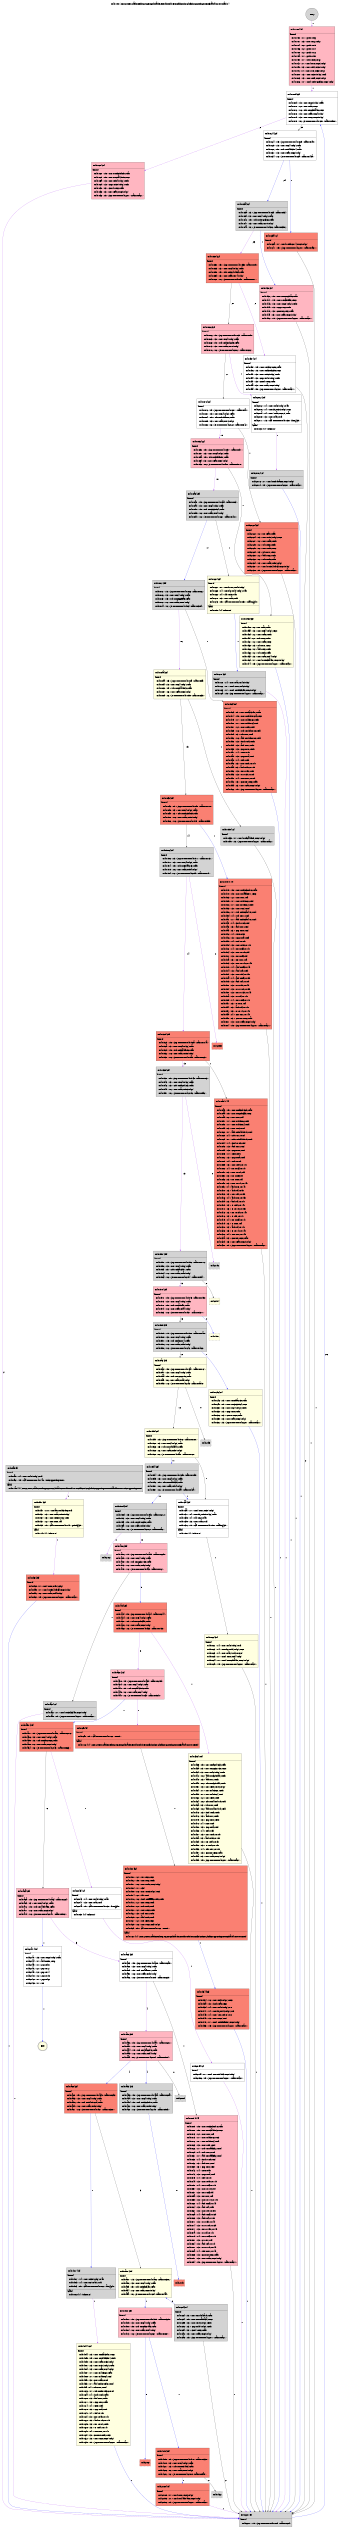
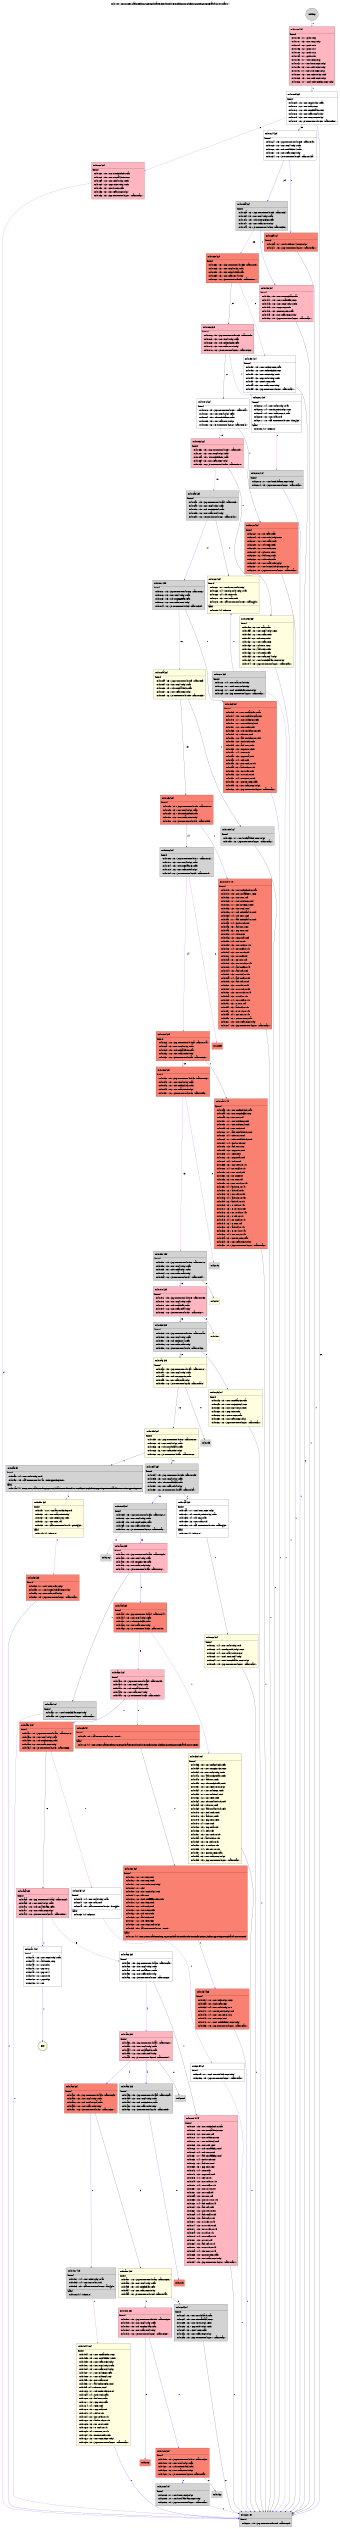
(312, 14) -> (312, 14)
(236, 642) -> (230, 643)
(183, 1082) -> (183, 1082)
(325, 1333) -> (319, 1328)
(204, 1477) -> (128, 1459)
(171, 2301) -> (175, 2301)
(183, 2495) -> (183, 2495)
